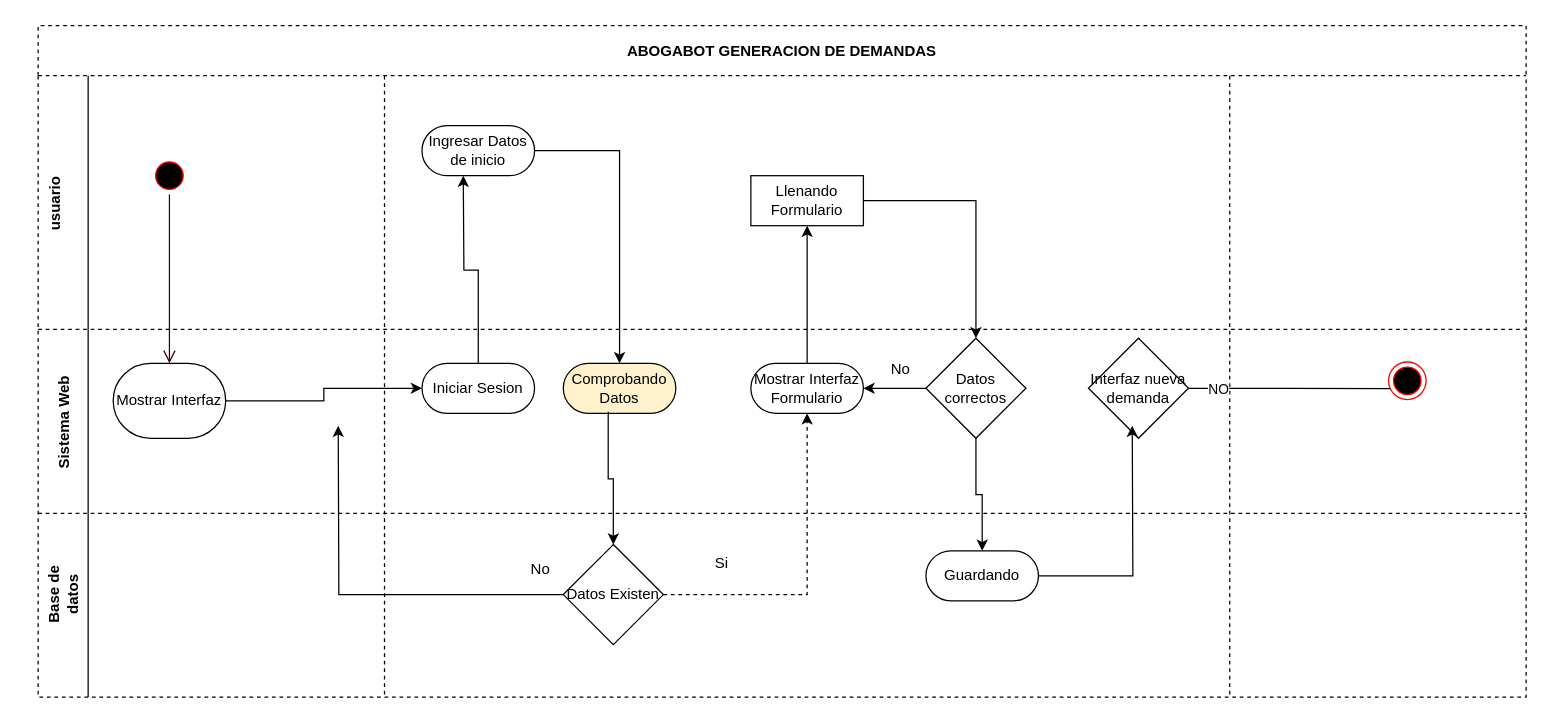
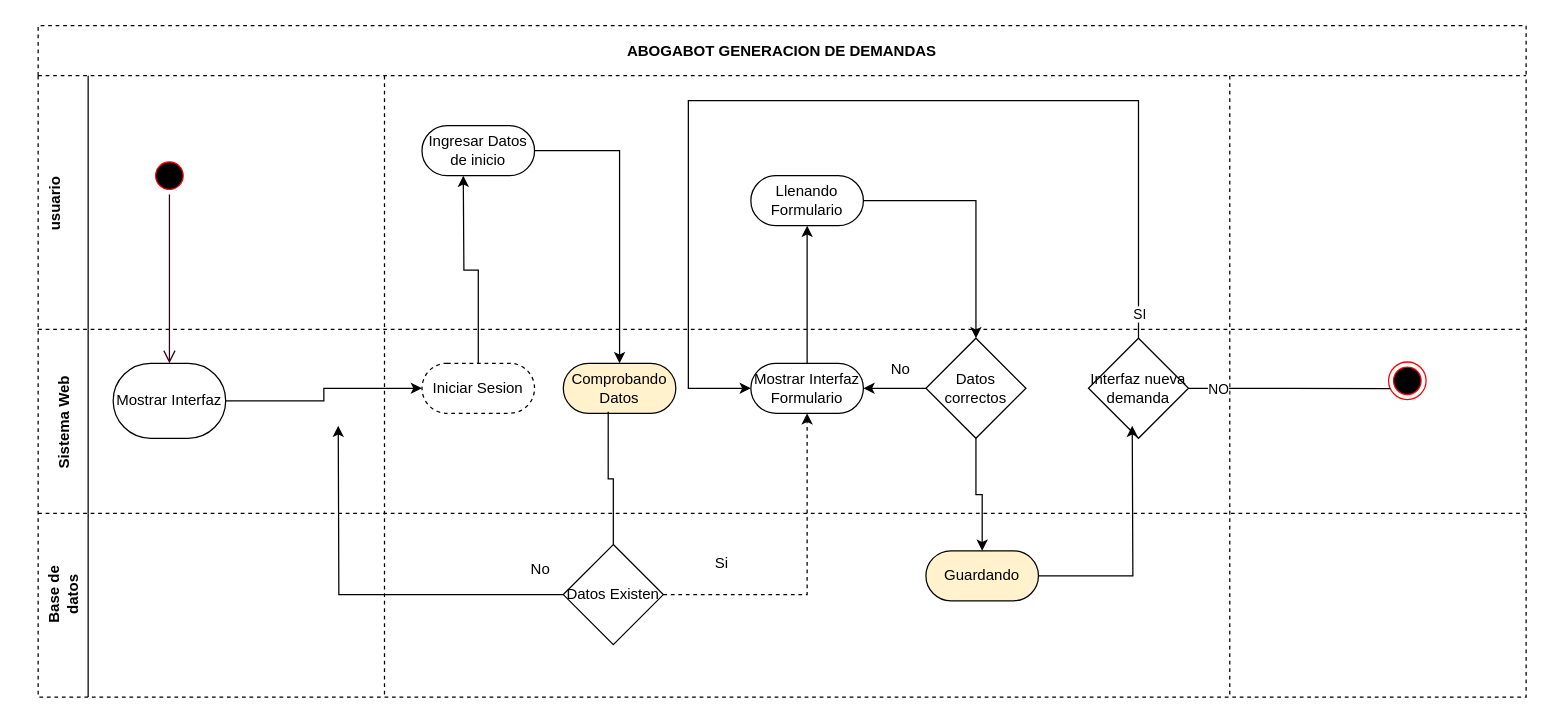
none -> (861, 101)
(807, 201) -> (807, 201)
(478, 388) -> (478, 388)
(613, 534) -> (613, 538)
(982, 576) -> (982, 576)
